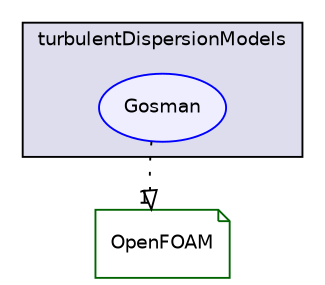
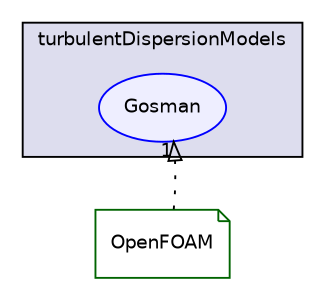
(150, 168) -> (175, 185)
